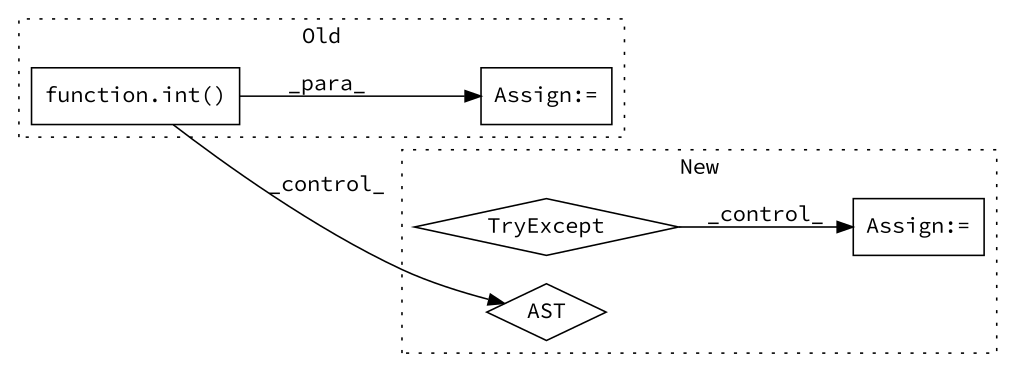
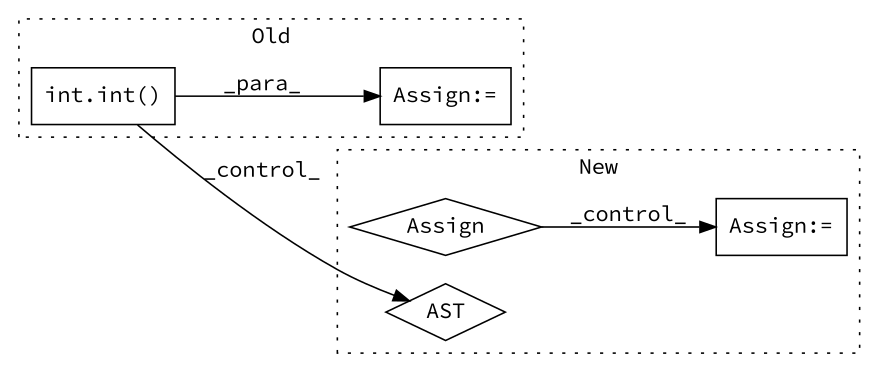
(136, 96) -> (103, 96)
(546, 227) -> (446, 227)
